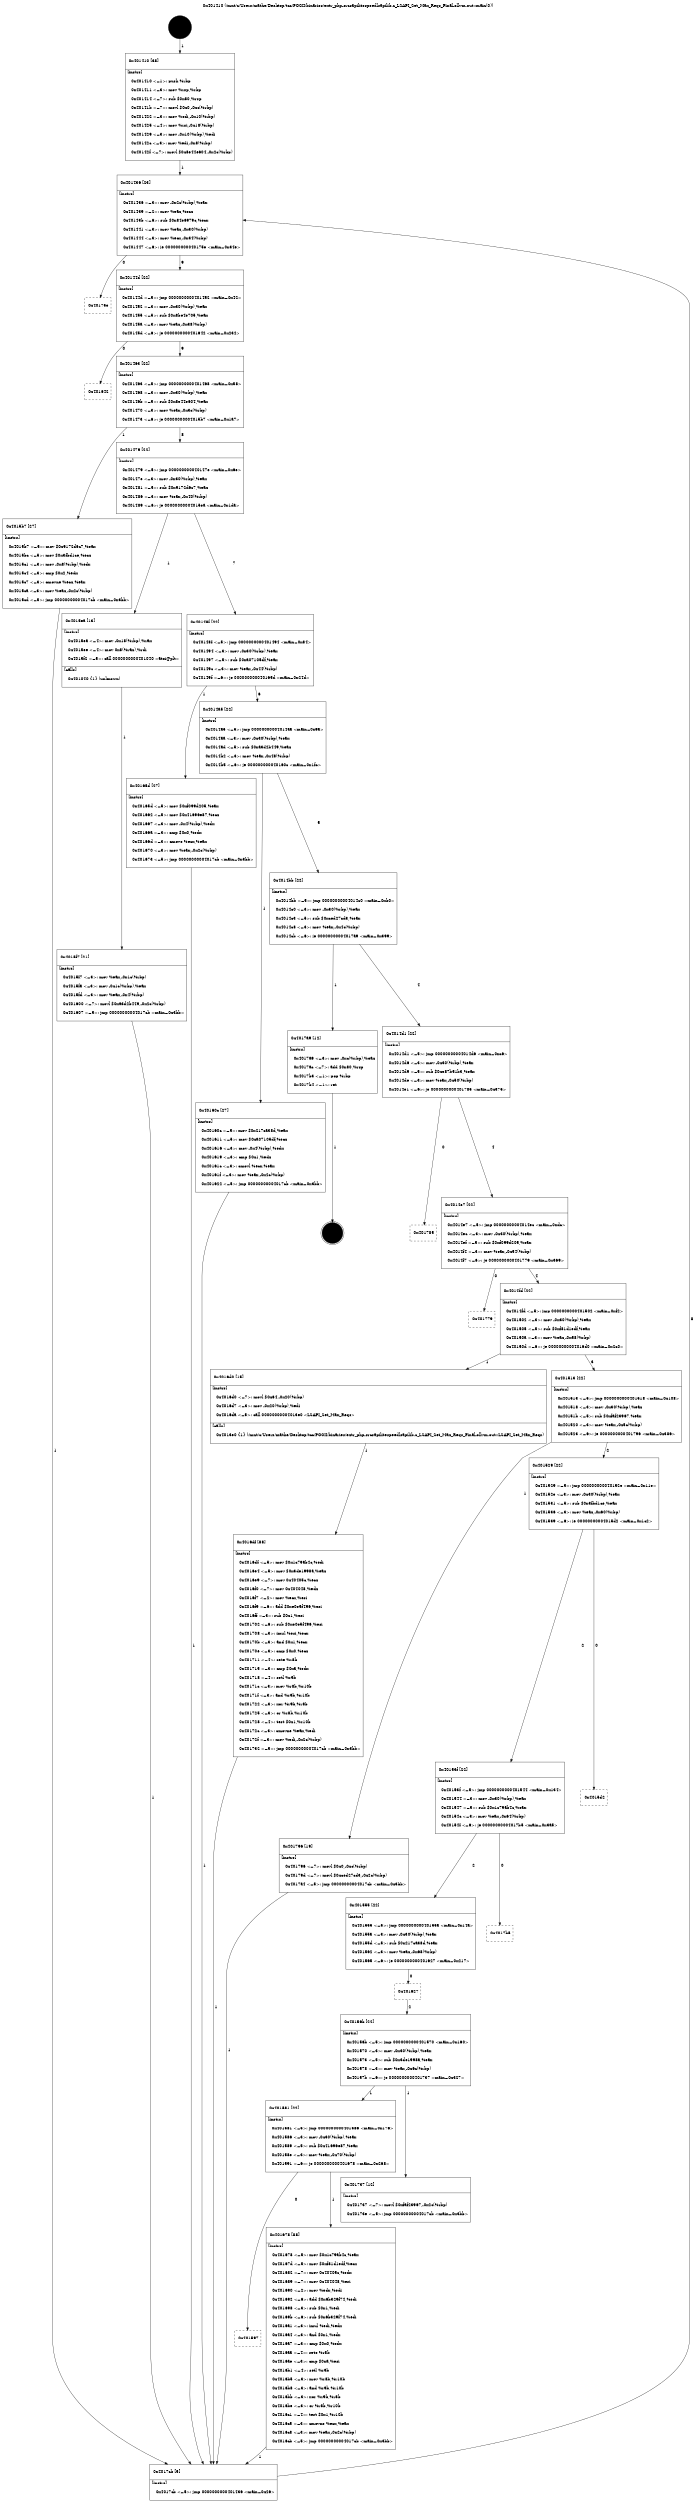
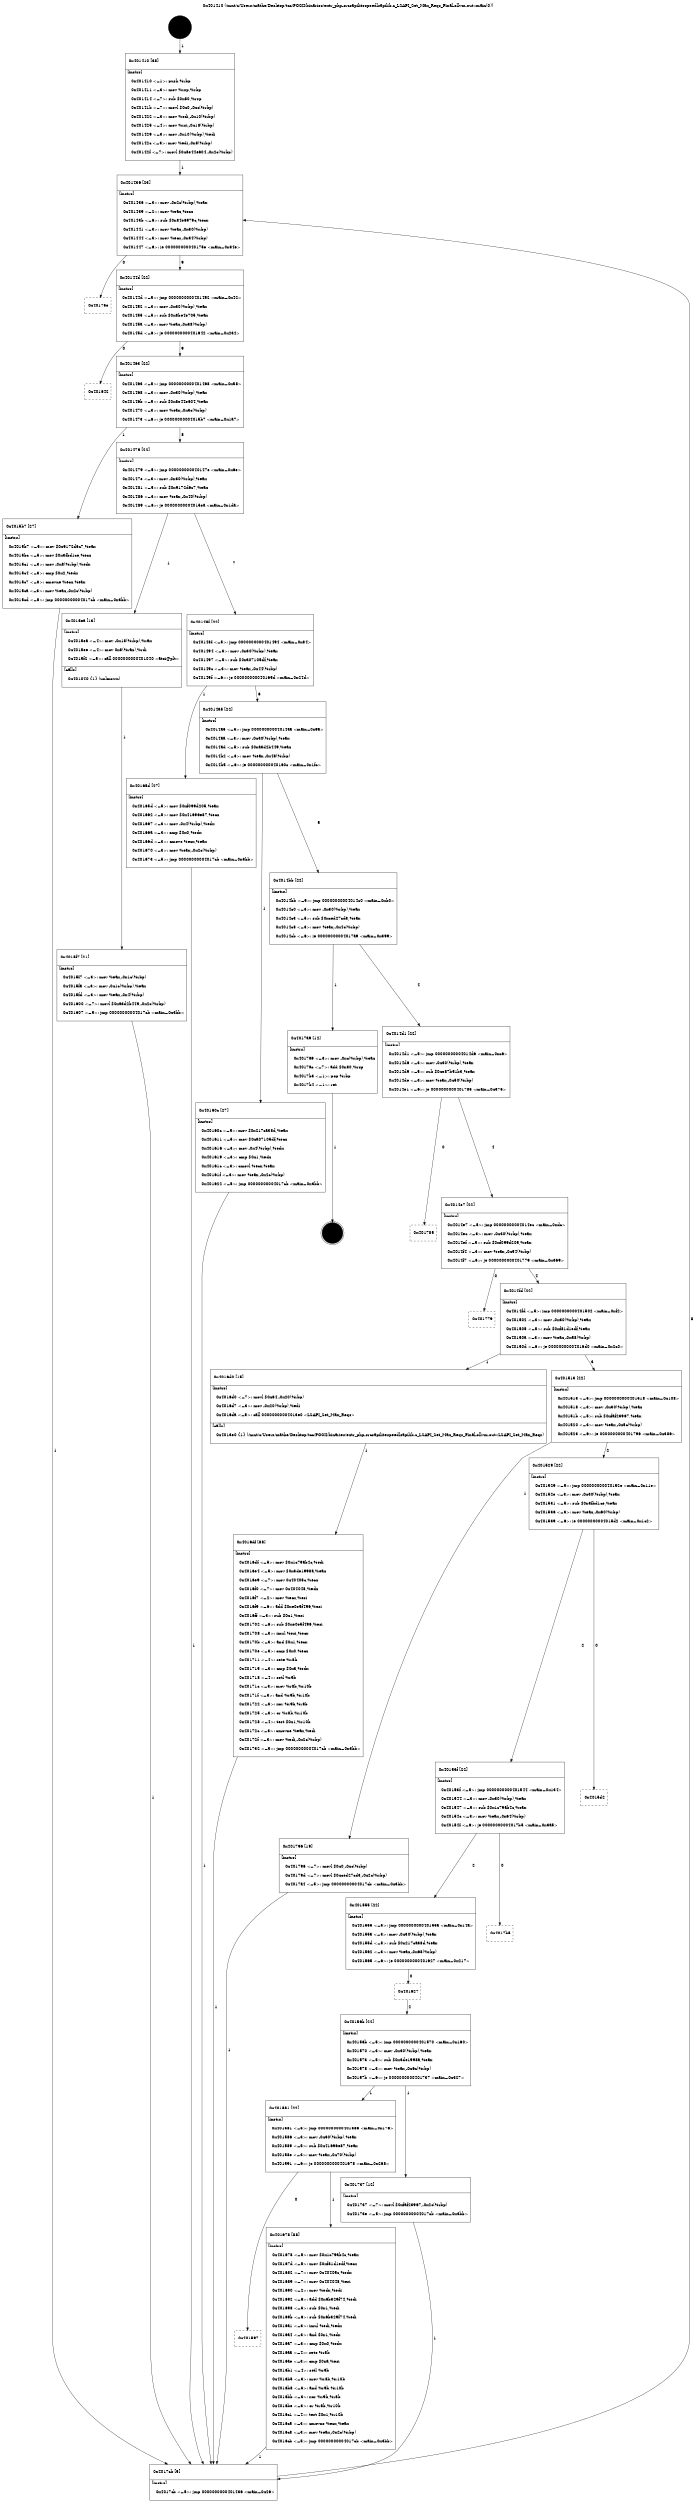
none -> (424, 2399)
